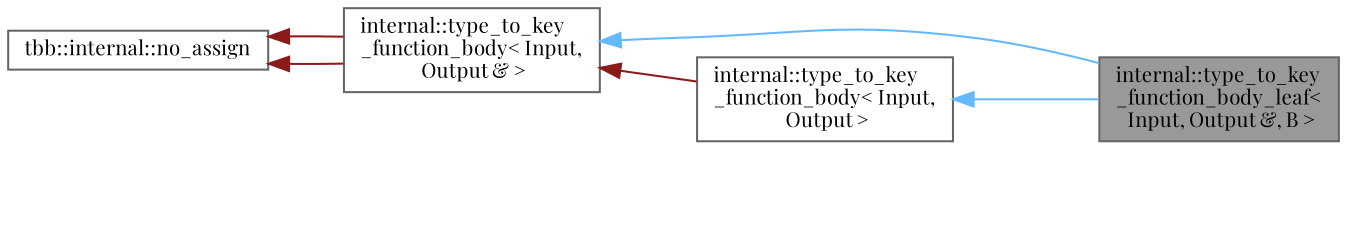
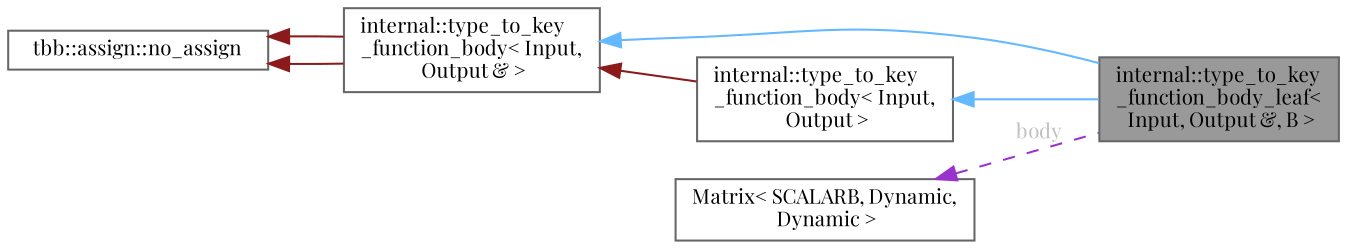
(138, 50) -> (138, 50)
none -> (825, 210)
